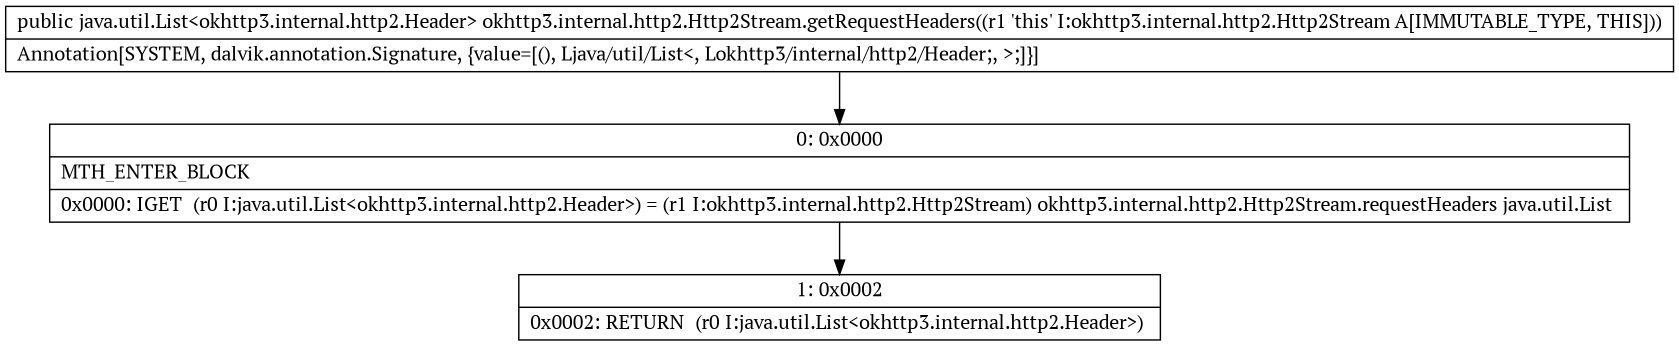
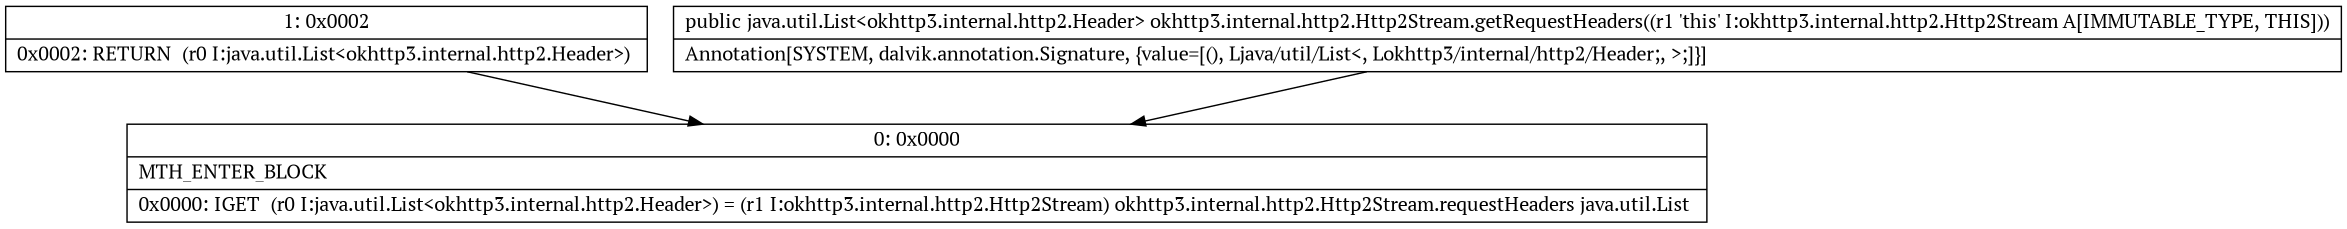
(840, 241) -> (578, 96)
